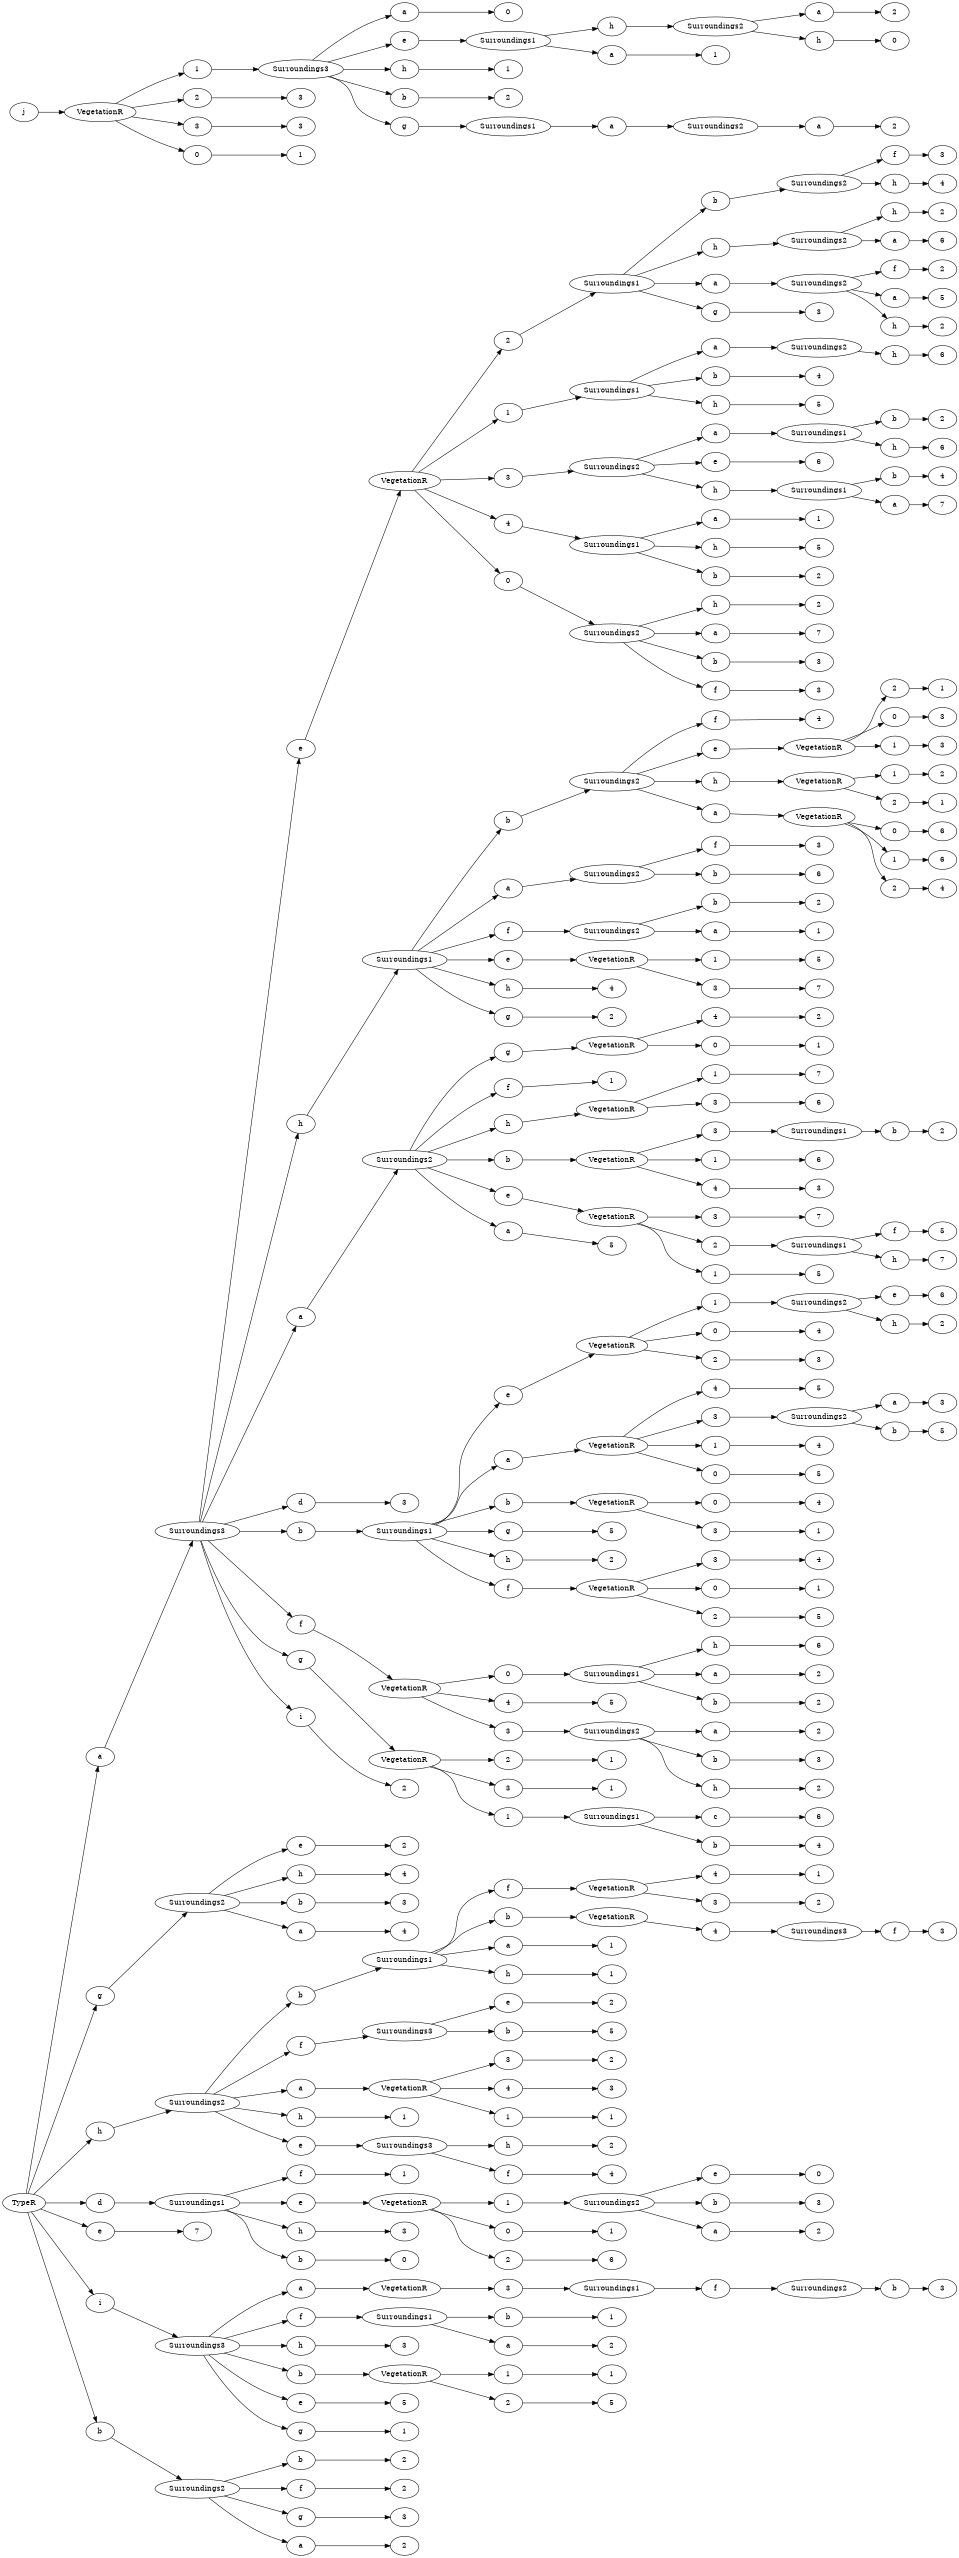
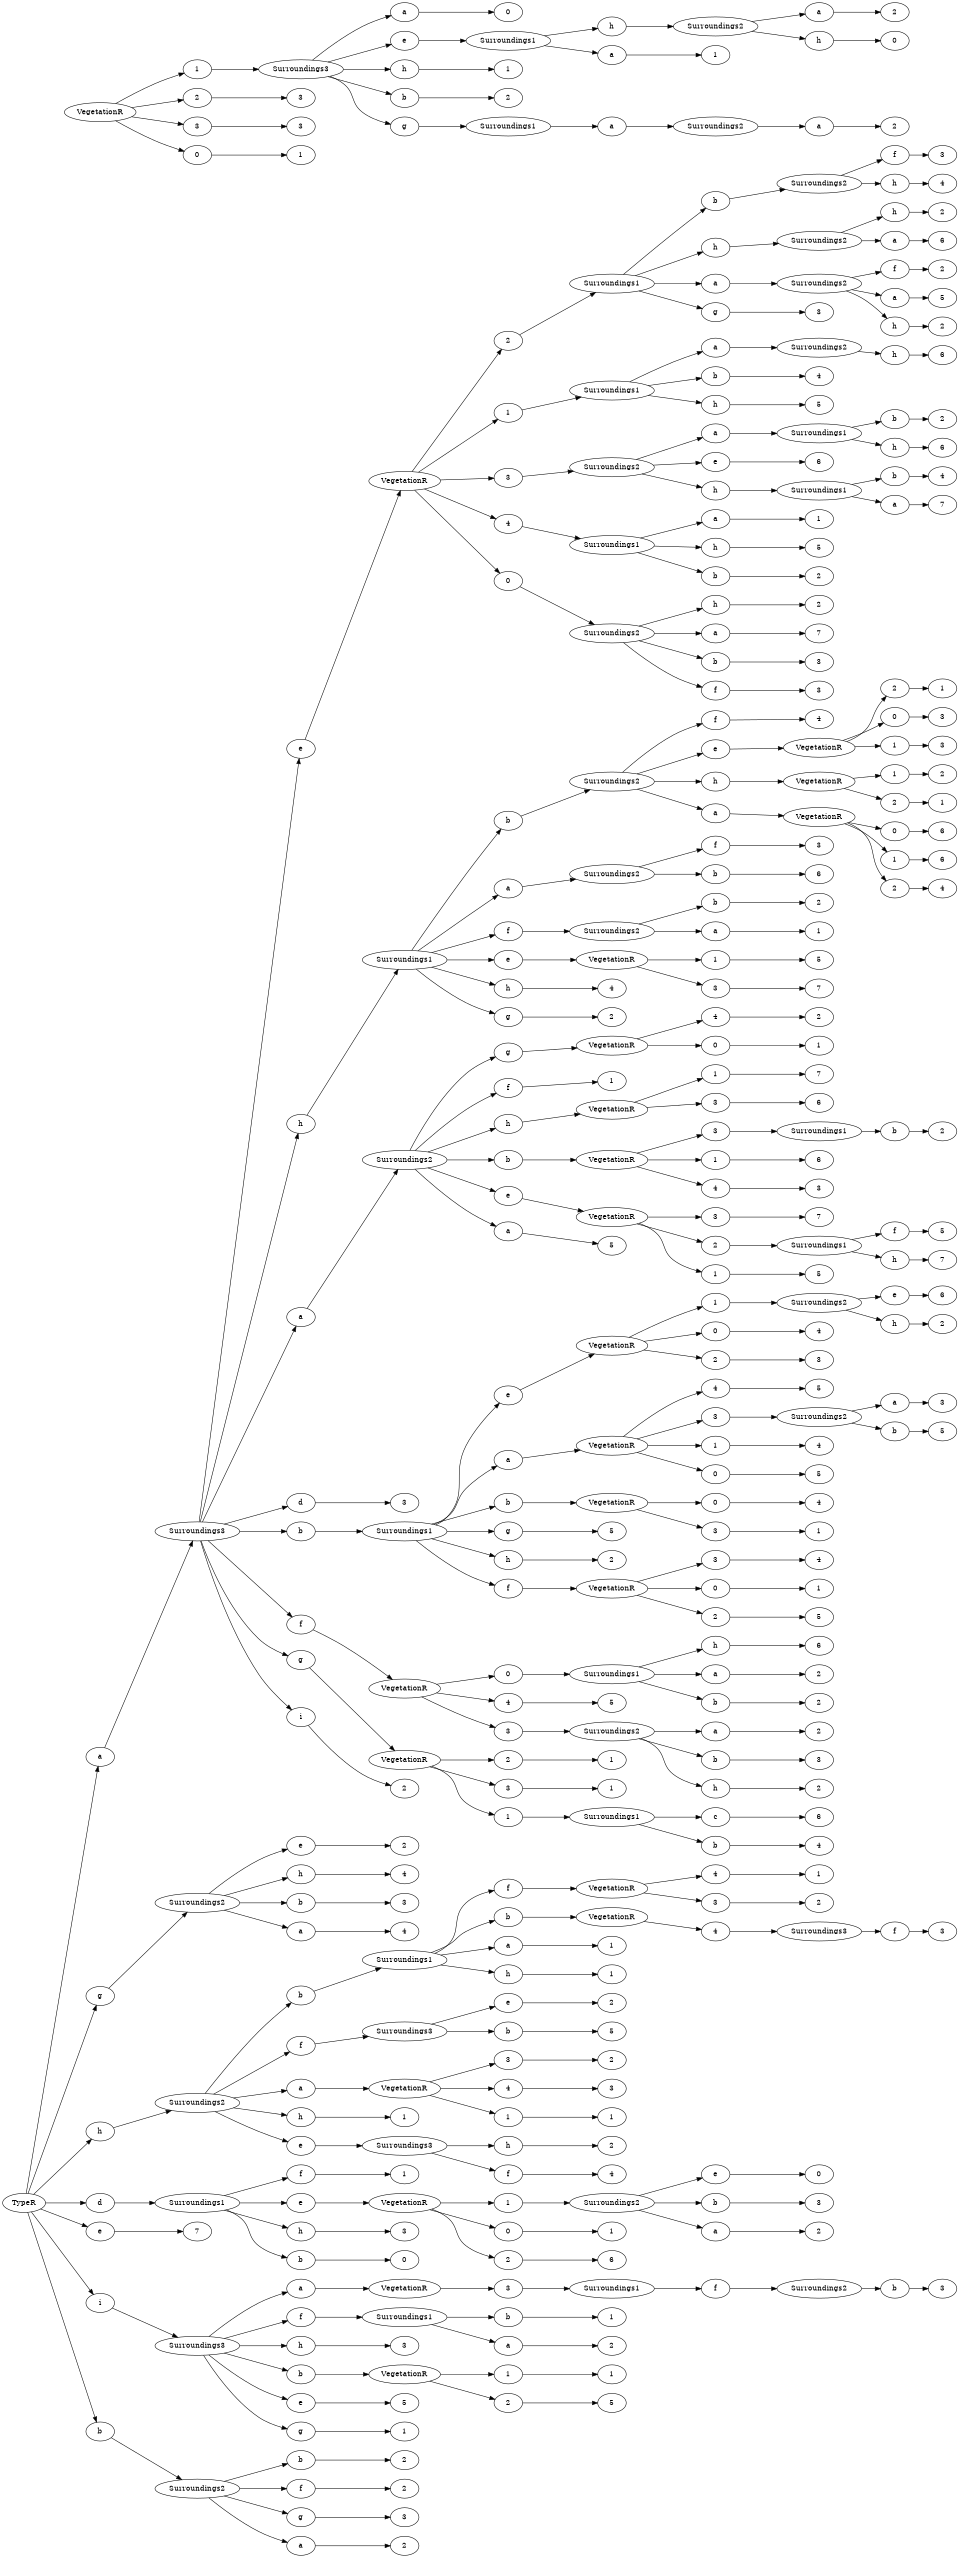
(24, 112) -> none
